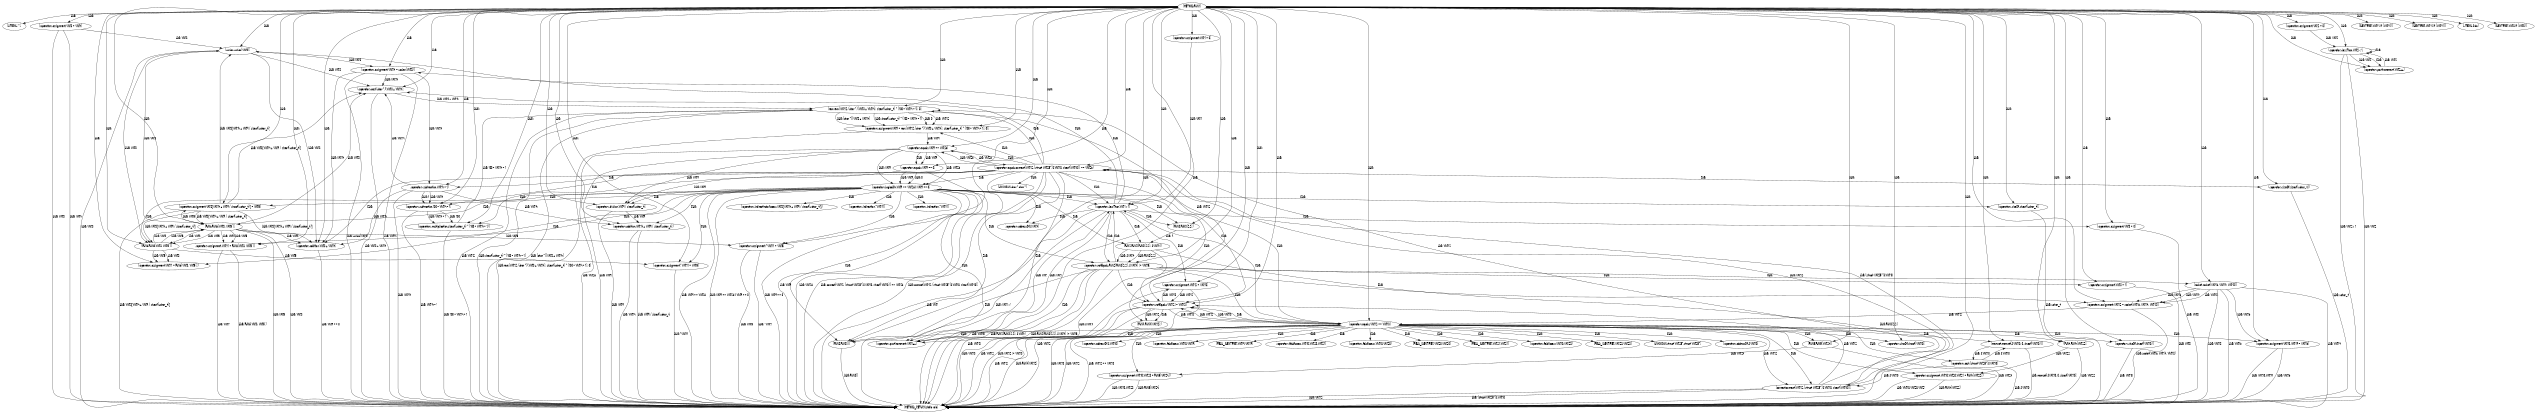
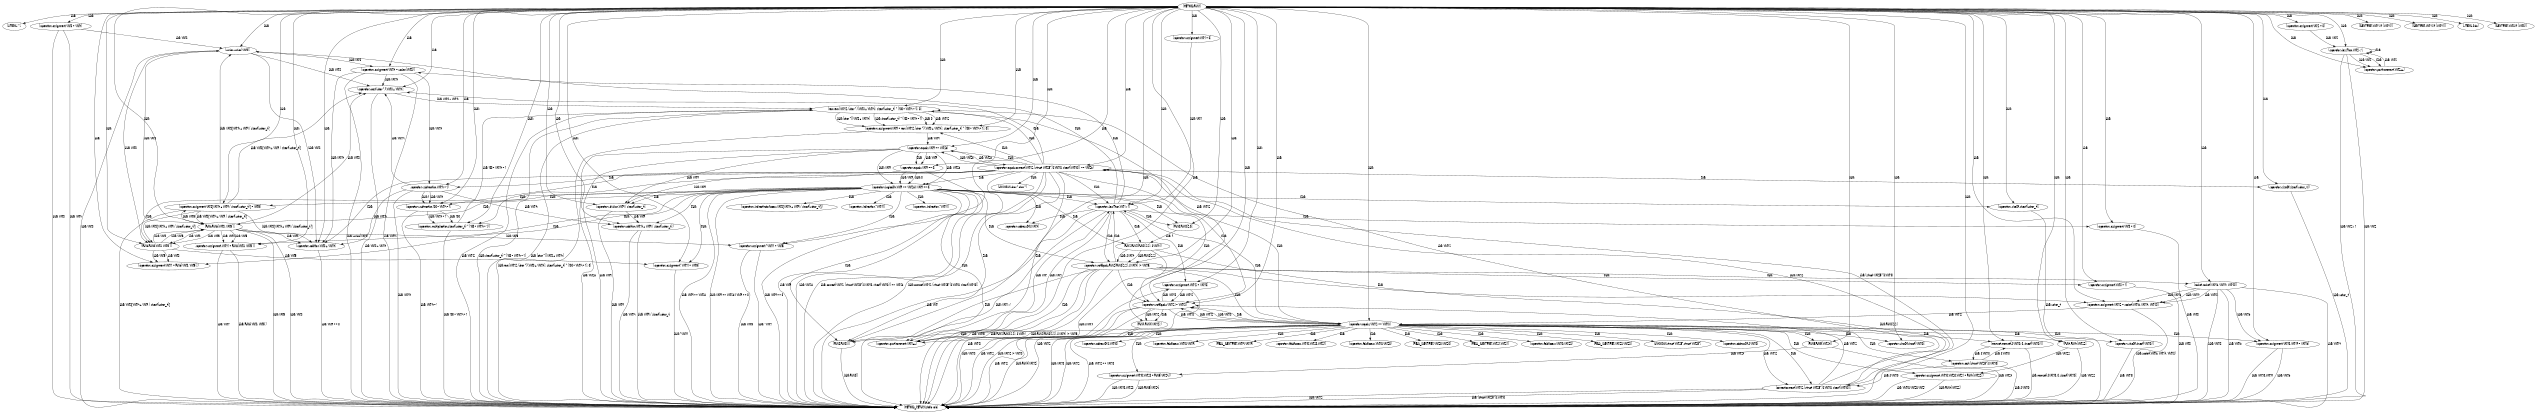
(1183, 227) -> (1183, 227)
